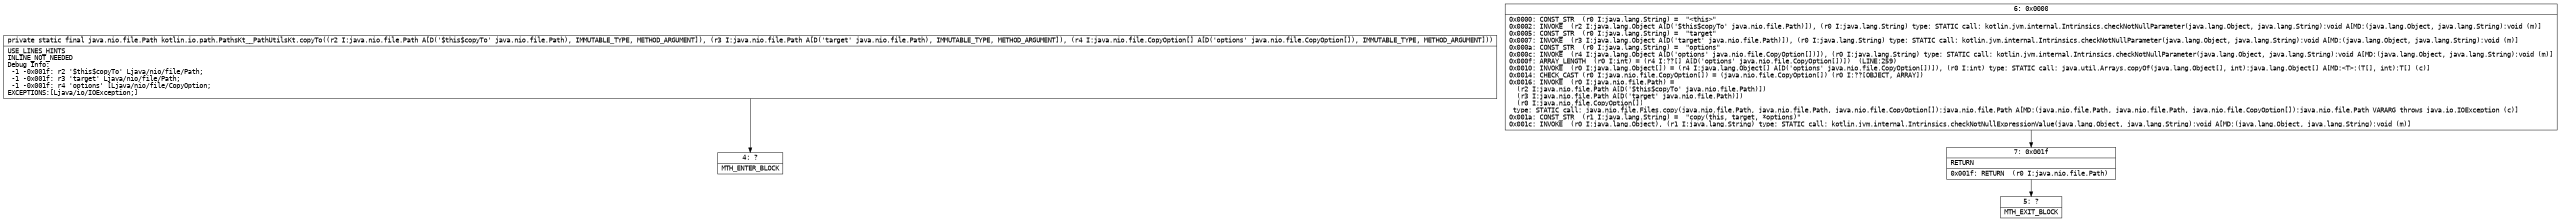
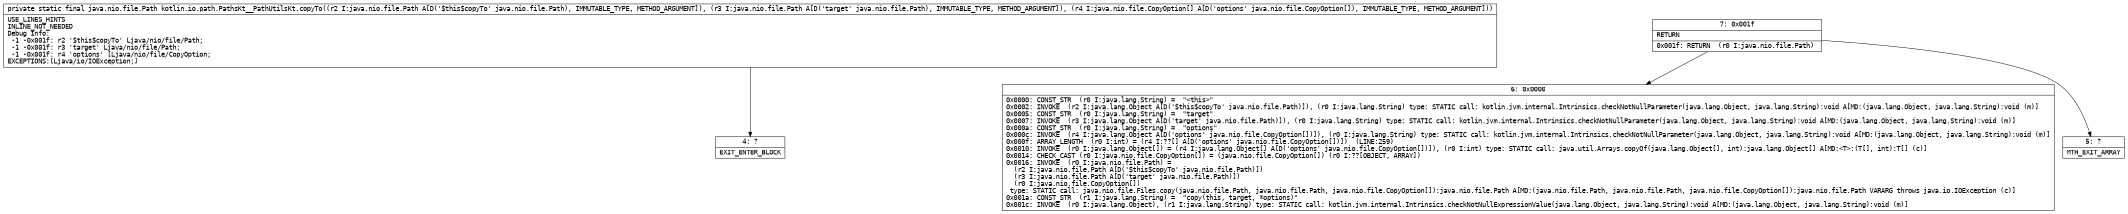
(2031, 136) -> (1679, 67)
(750, 168) -> (750, 153)
(2031, 212) -> (2094, 153)
